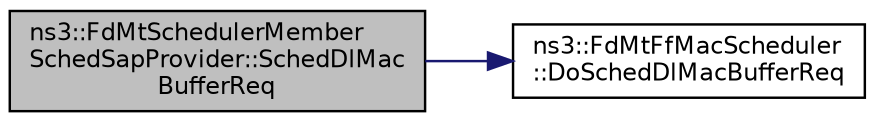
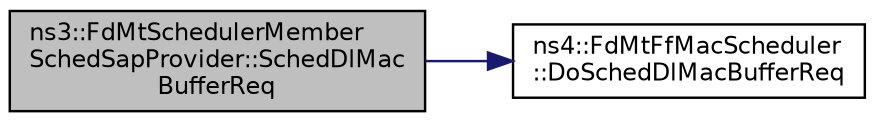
(689, 61) -> (689, 61)
